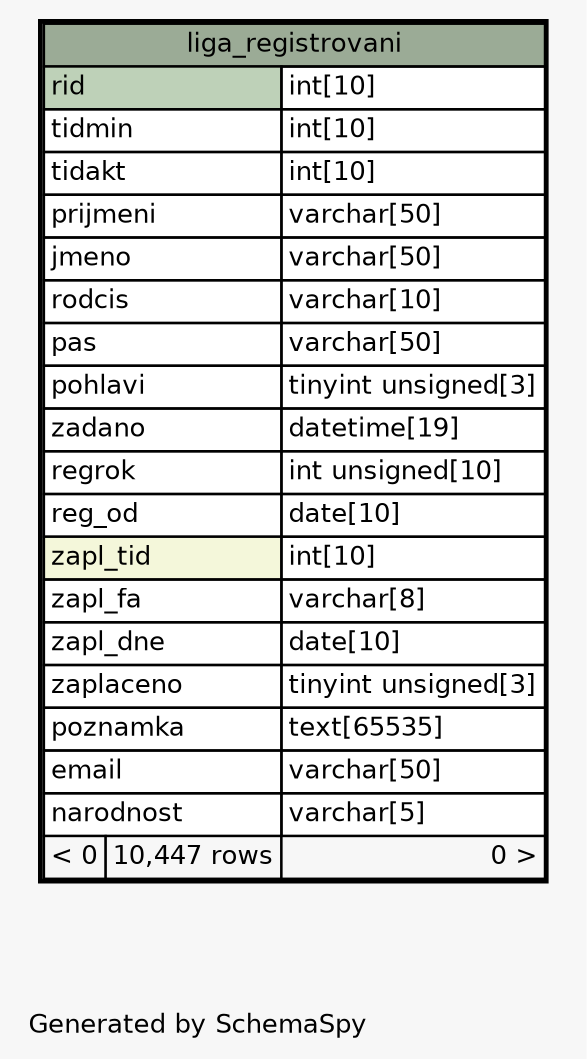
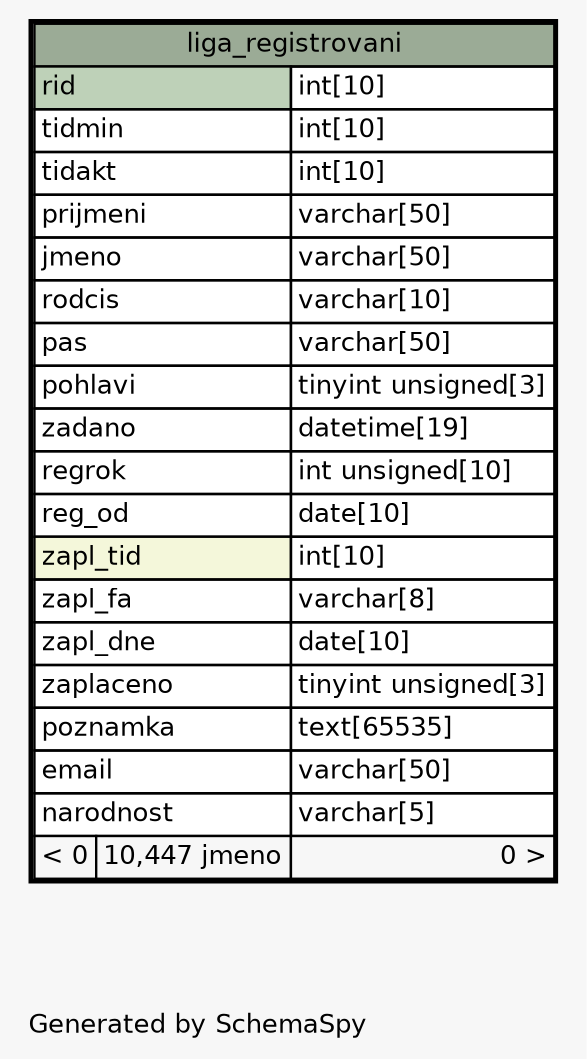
(194, 856) -> (194, 856)
